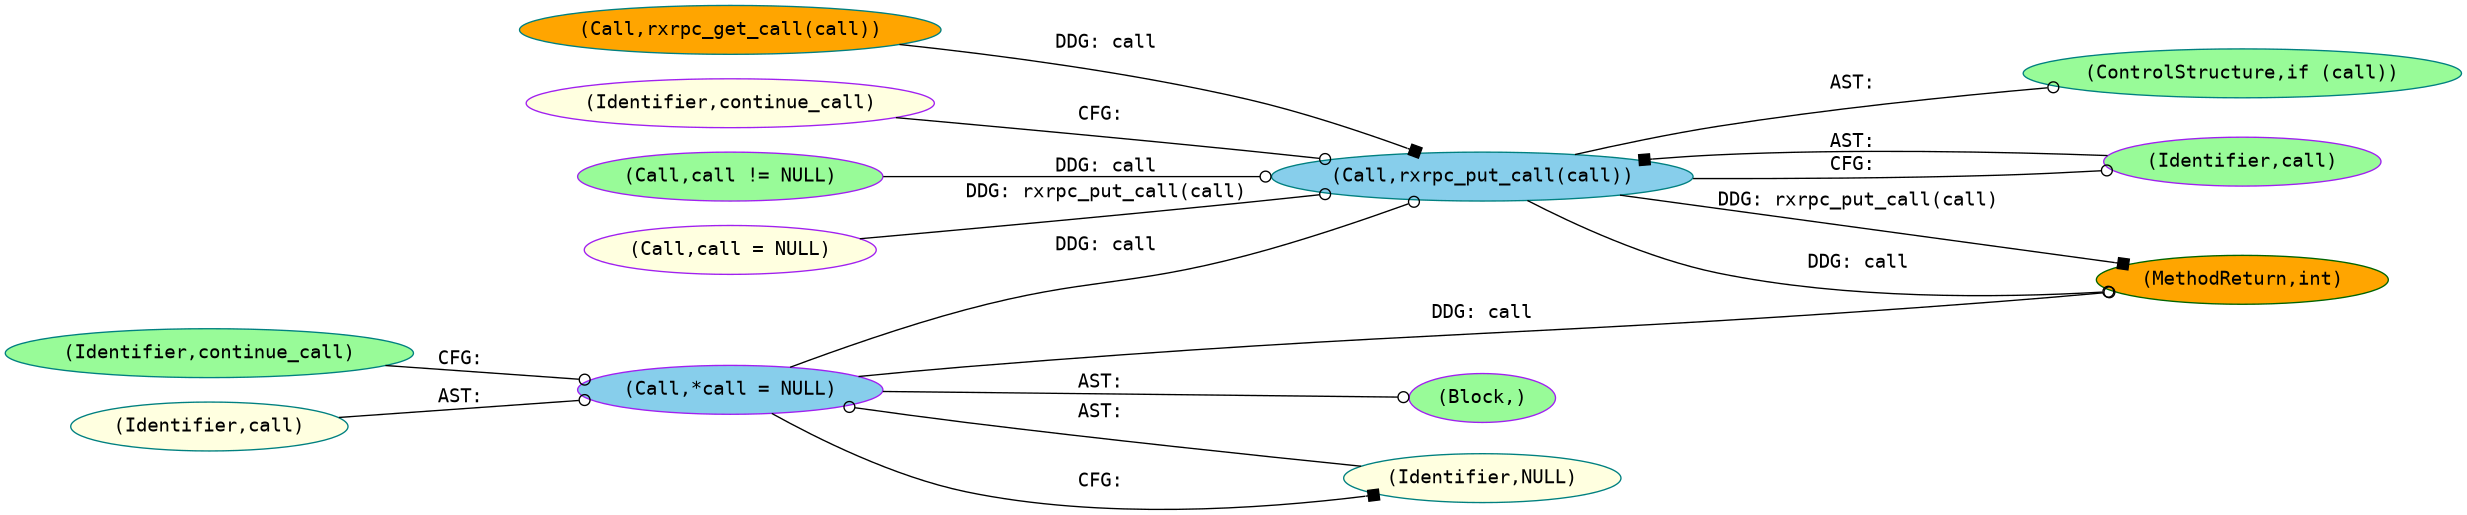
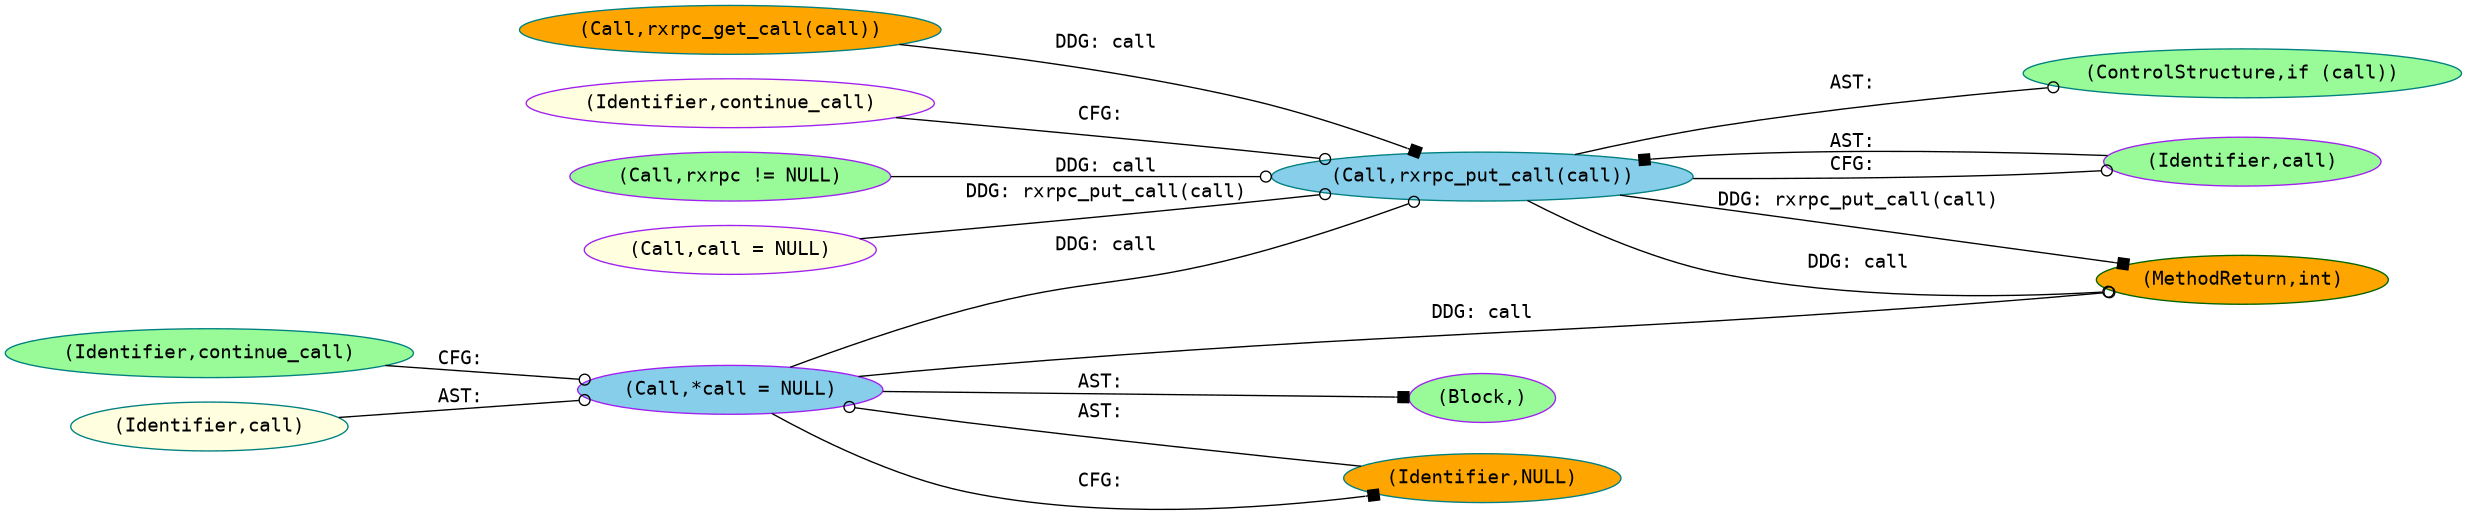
(730, 177) -> (730, 177)
(1140, 394) -> (1139, 394)
(1482, 478) -> (1482, 478)
